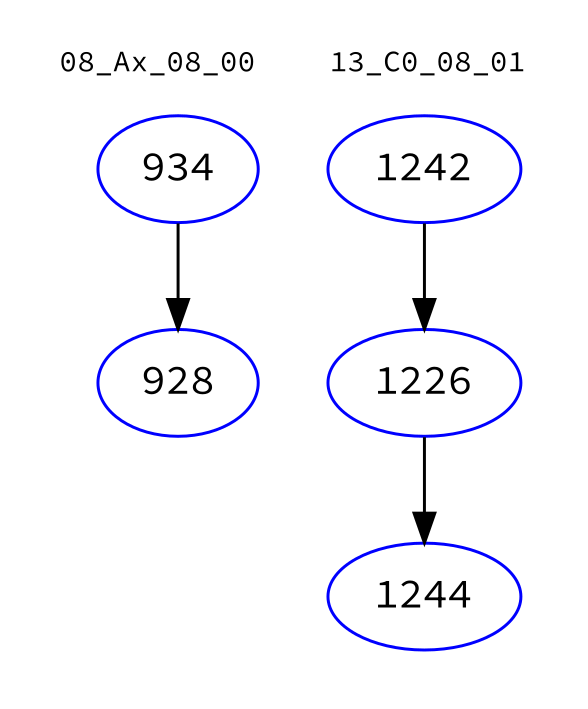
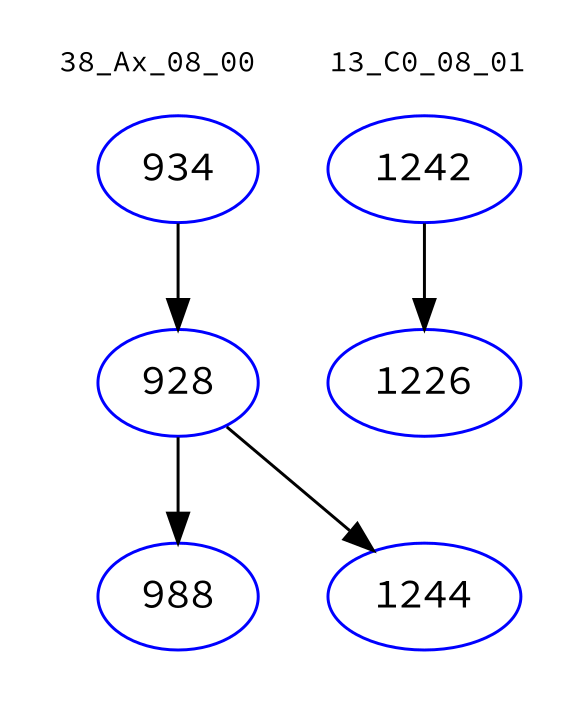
(159, 64) -> (159, 64)
(424, 475) -> (264, 458)
none -> (178, 597)
